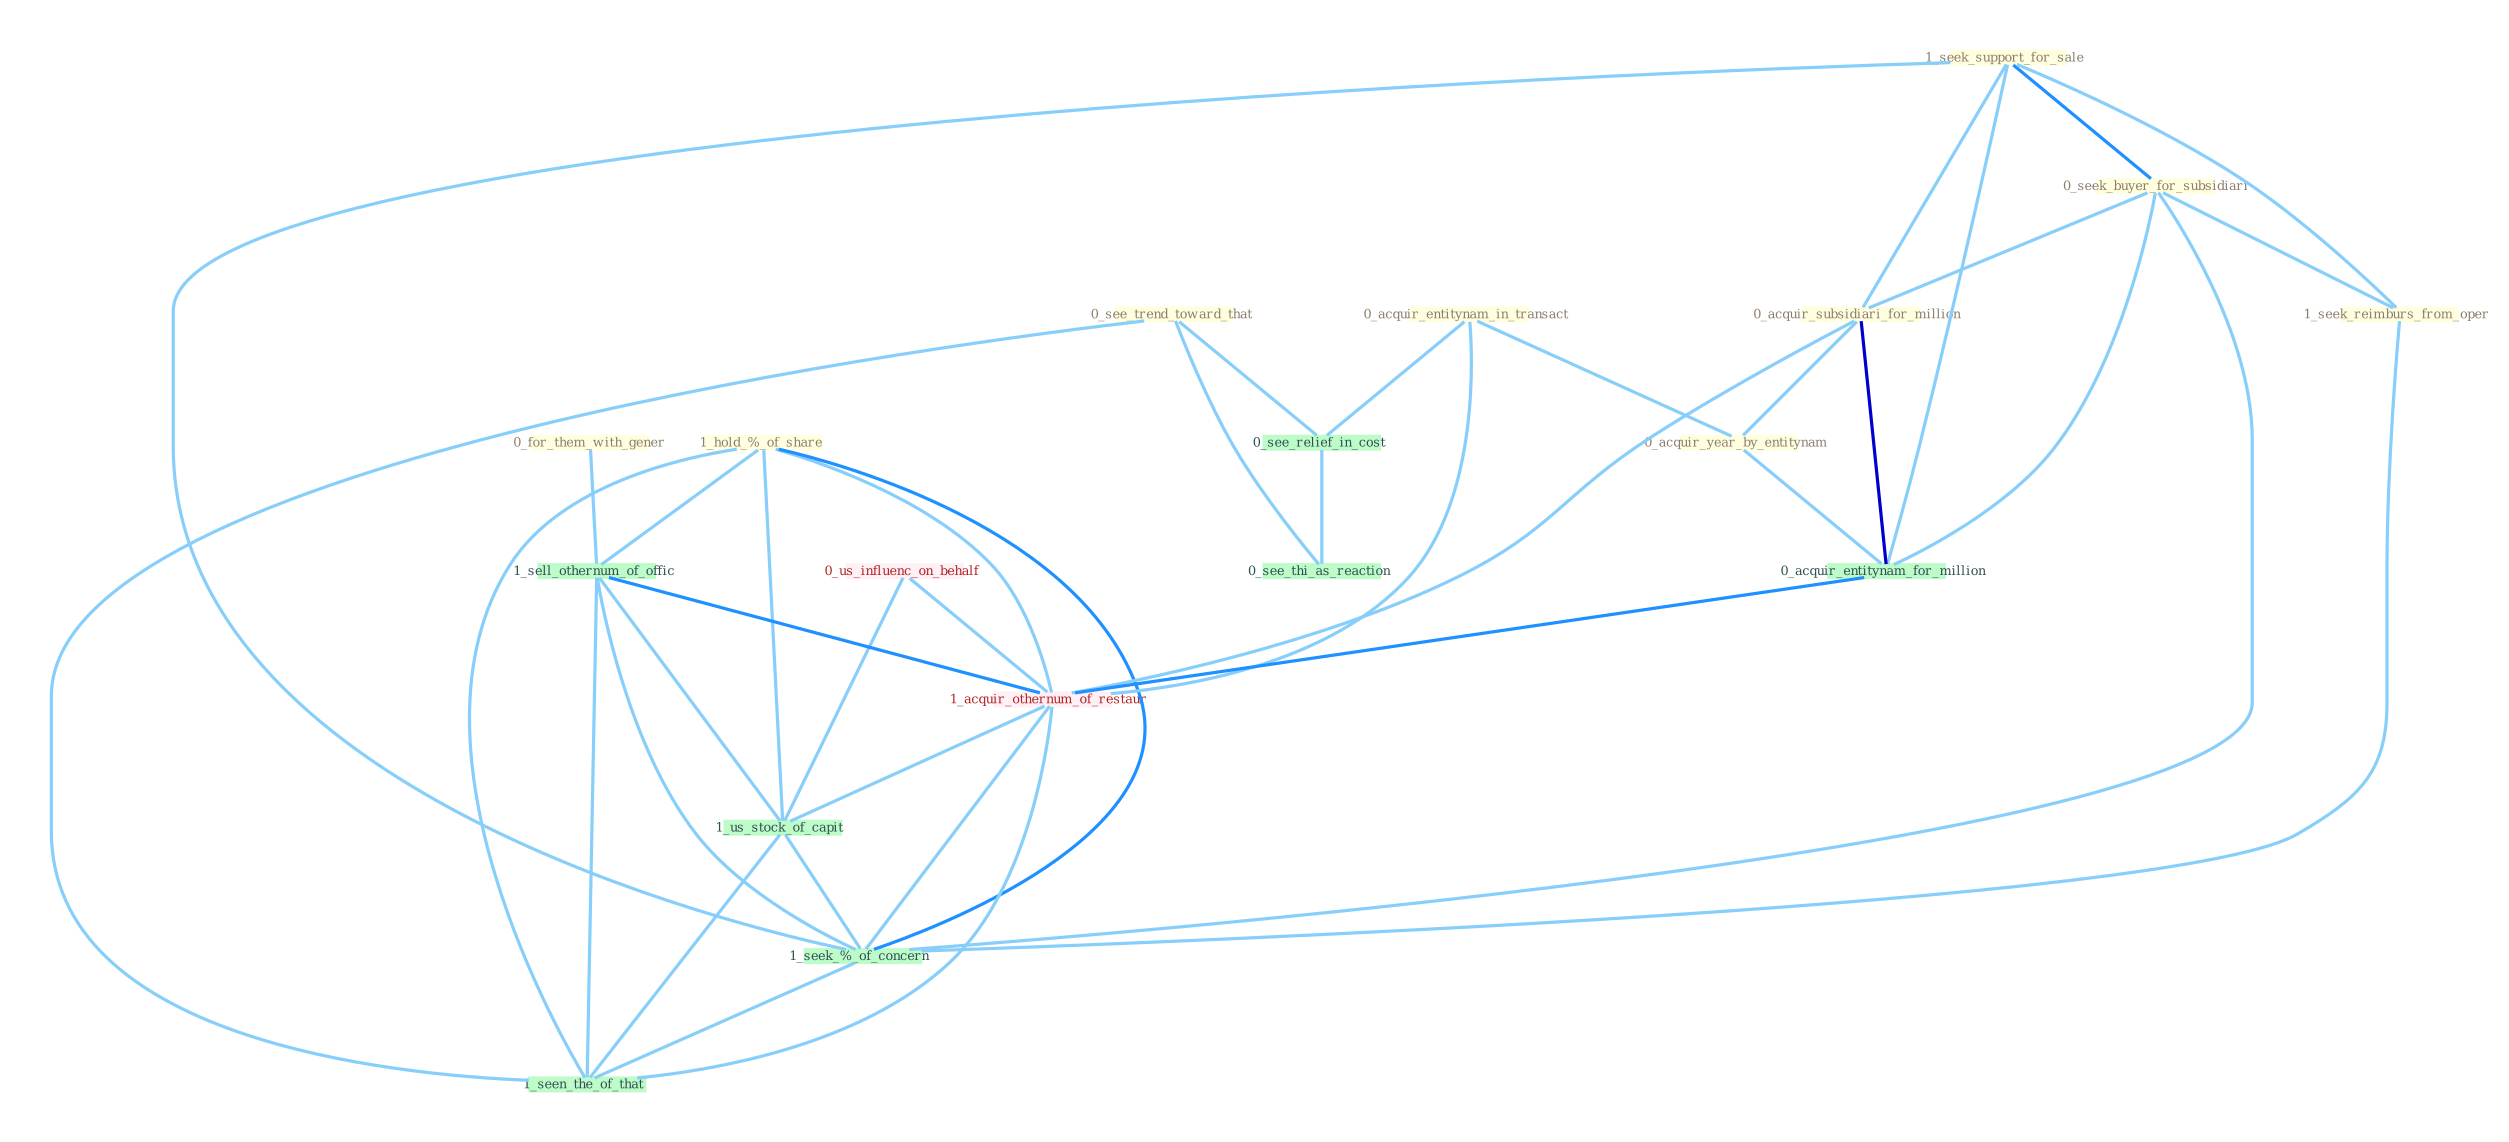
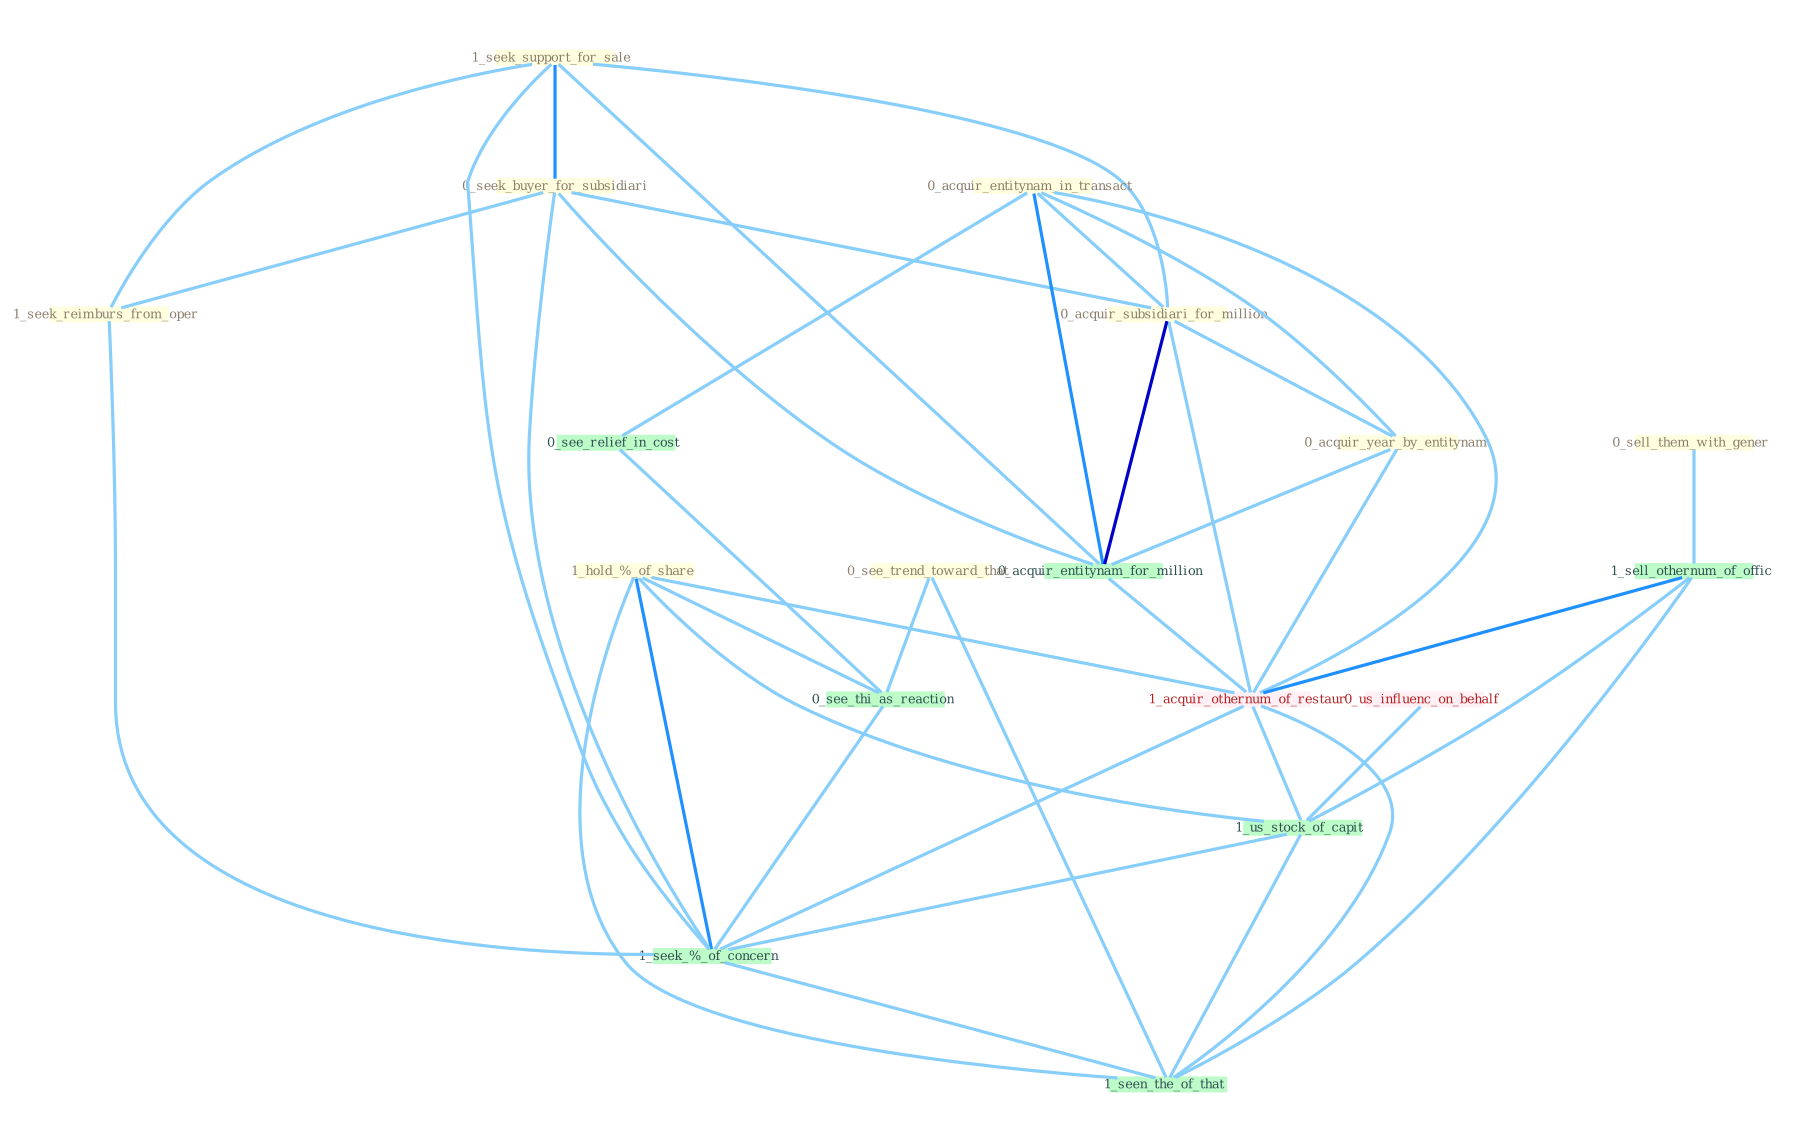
none -> (1100, 250)
none -> (1068, 379)
(1248, 379) -> none
(590, 443) -> (1694, 443)
(680, 507) -> (761, 635)
(978, 635) -> (1325, 571)
(1470, 635) -> (1177, 635)
(674, 802) -> (799, 828)
